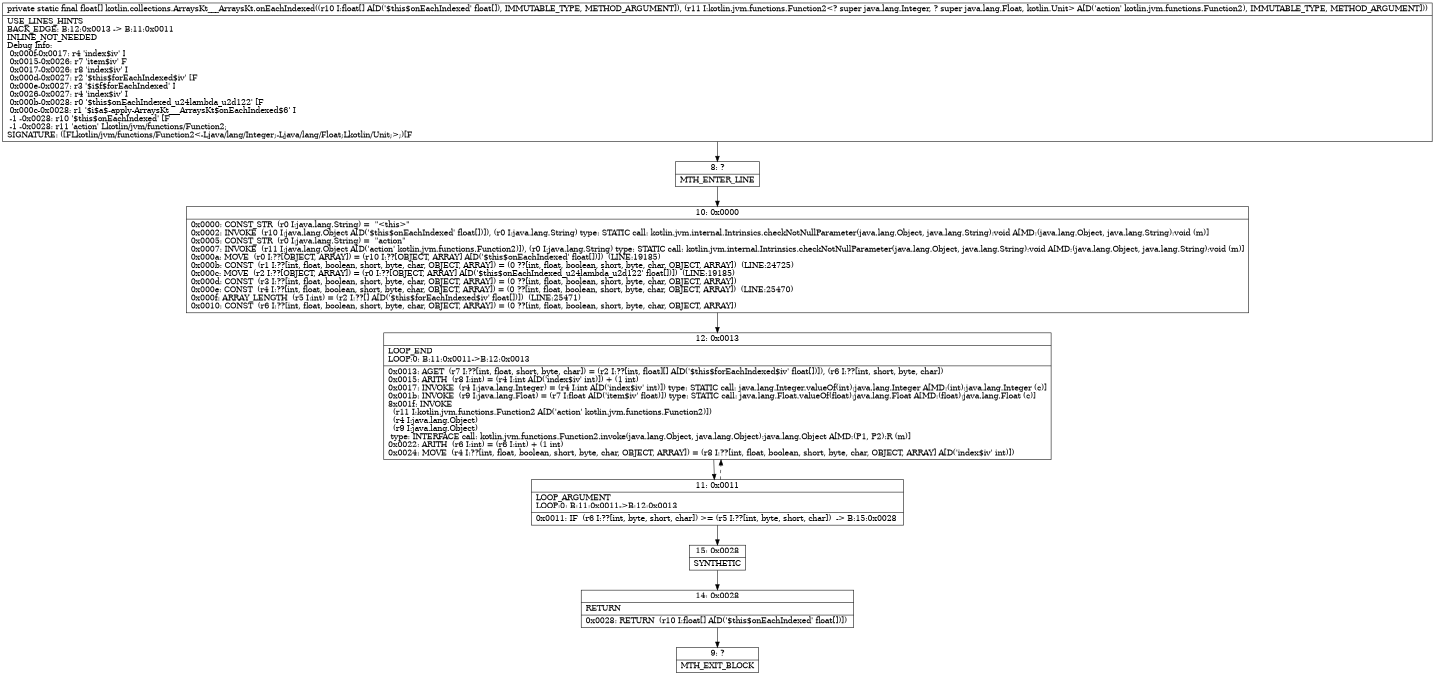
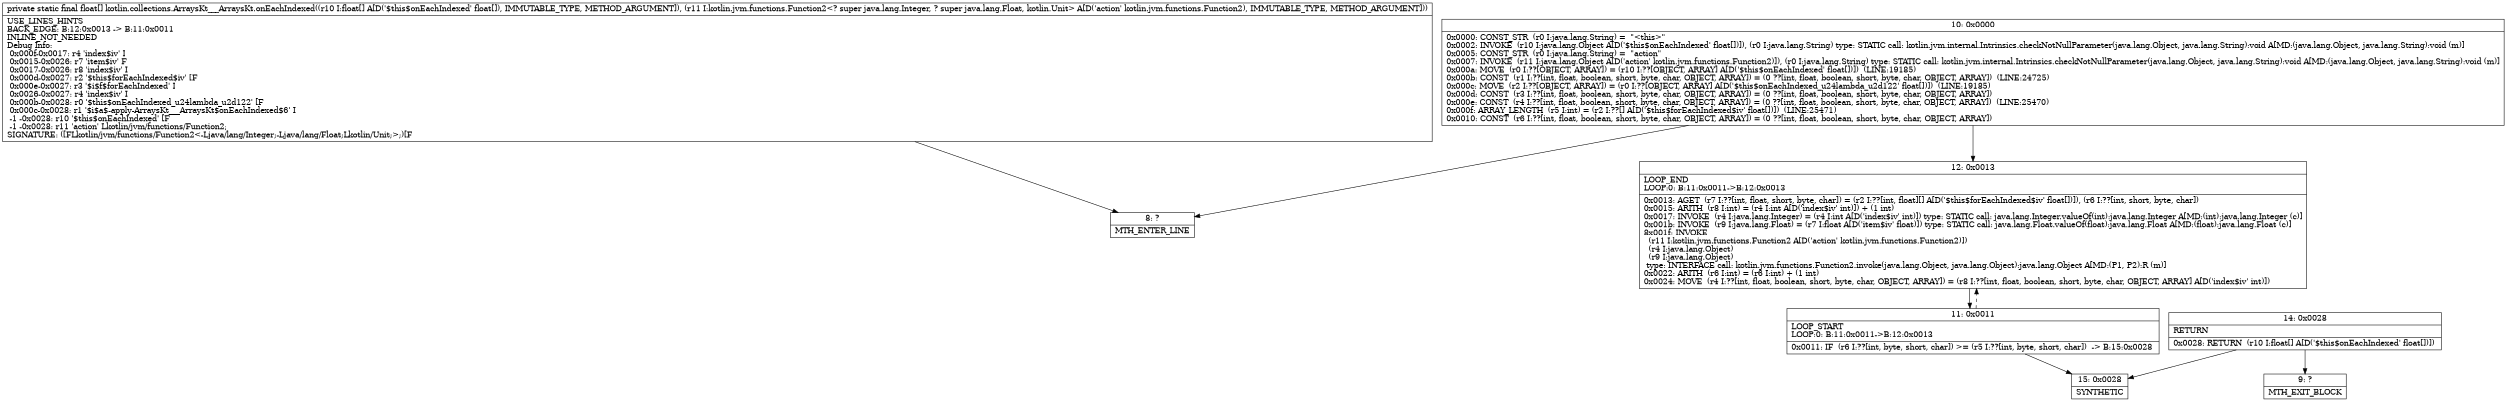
(717, 194) -> (1444, 171)
(573, 498) -> (1817, 327)
(717, 577) -> (2185, 363)
